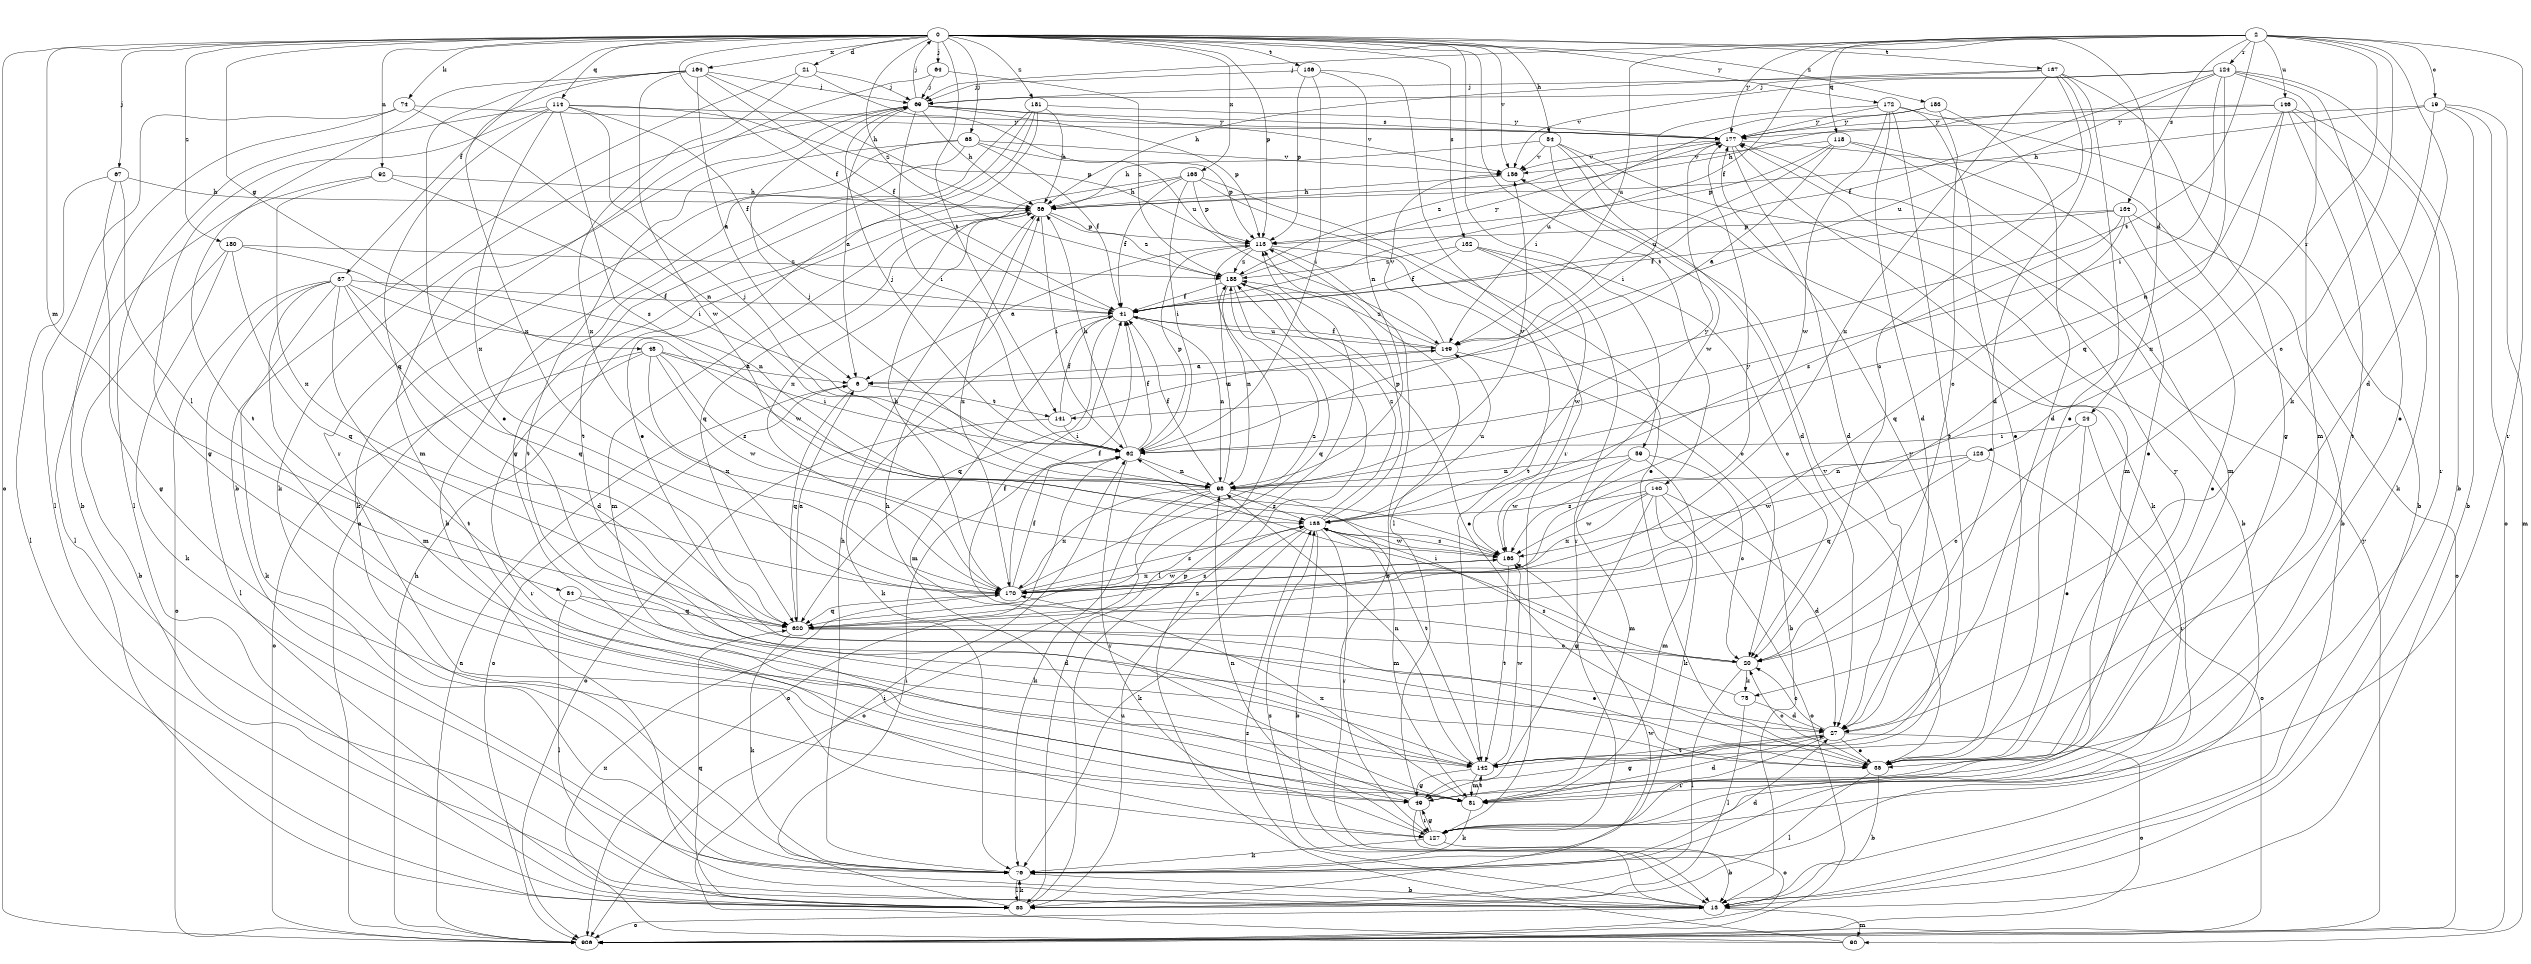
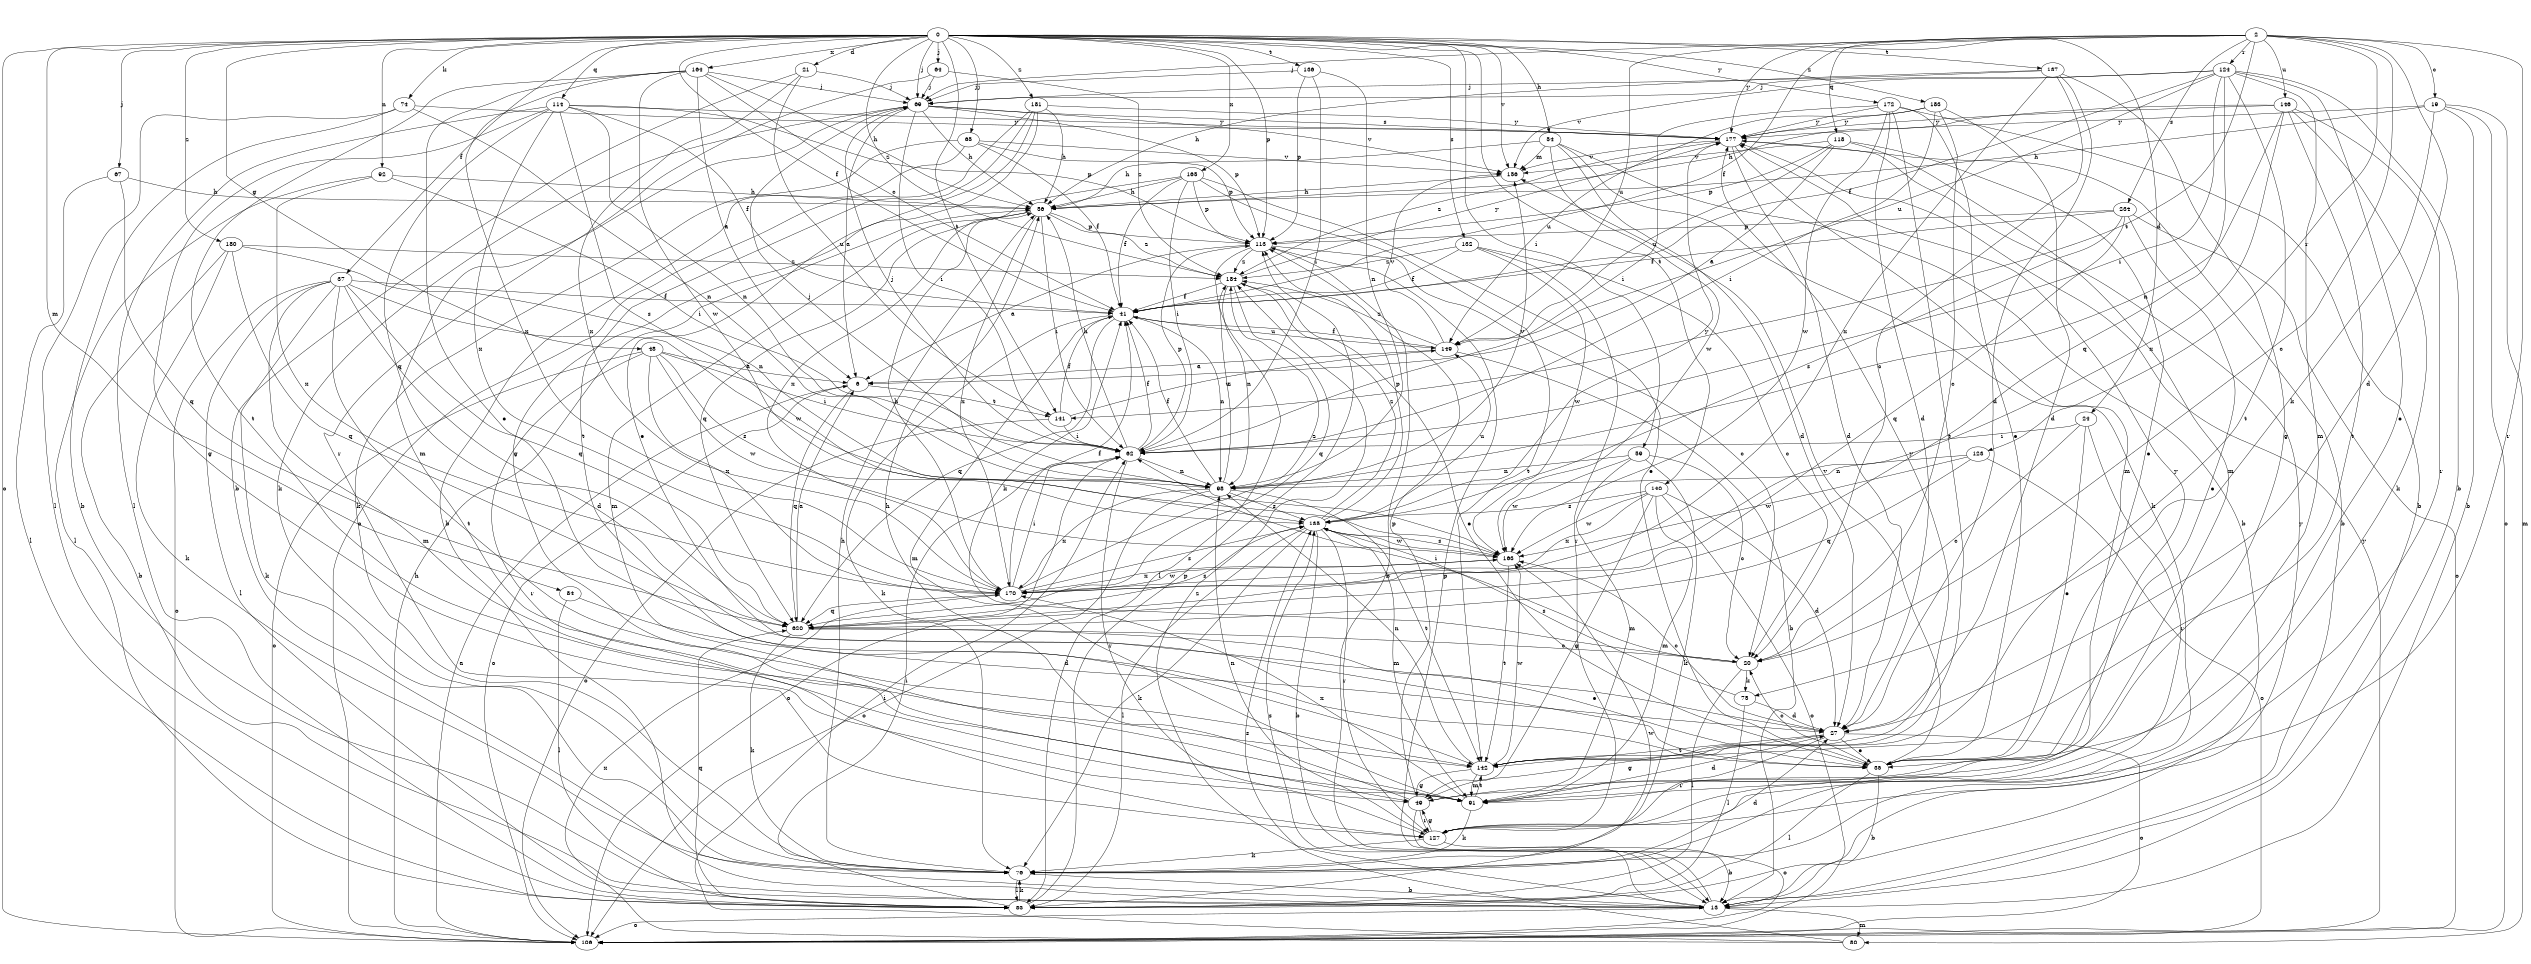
(914, 69) -> (921, 66)
(1539, 157) -> (1539, 157)
(1143, 167) -> (860, 276)
(894, 192) -> (894, 192)
(2125, 210) -> (2125, 210)
(1231, 279) -> (1231, 279)
(745, 297) -> (745, 297)
none -> (1578, 351)
(192, 402) -> (192, 402)
(1581, 409) -> none
(2048, 467) -> none
(1005, 489) -> (1005, 489)
(1034, 524) -> (1034, 524)
(1394, 524) -> (1394, 524)
(1544, 536) -> (2209, 757)
(666, 607) -> (2074, 574)
(686, 614) -> none
none -> (1435, 638)
(1054, 639) -> none
(593, 694) -> none
(1791, 701) -> (1674, 648)
(1123, 716) -> (1123, 716)
(1472, 803) -> (1472, 803)
(587, 943) -> (587, 943)
(1854, 943) -> (1854, 943)
